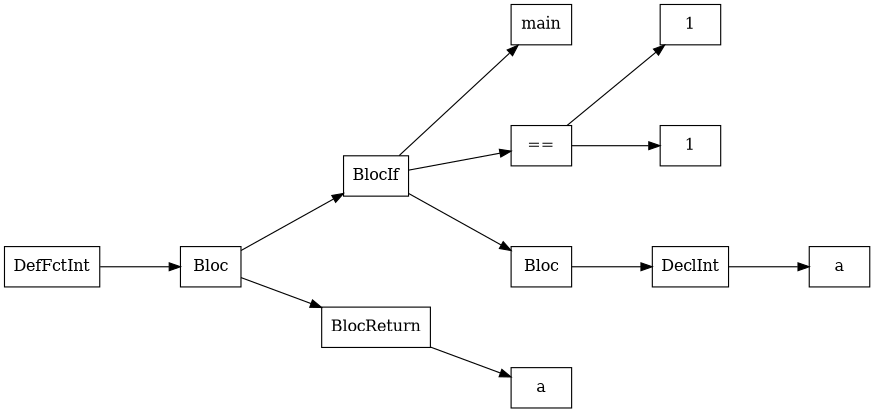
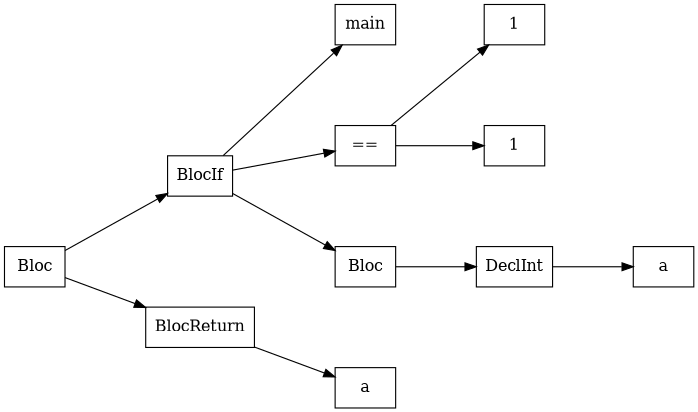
(52, 267) -> none
